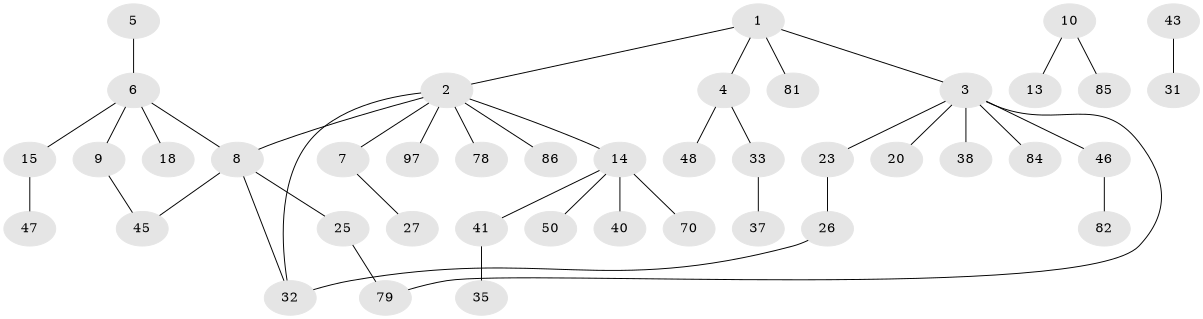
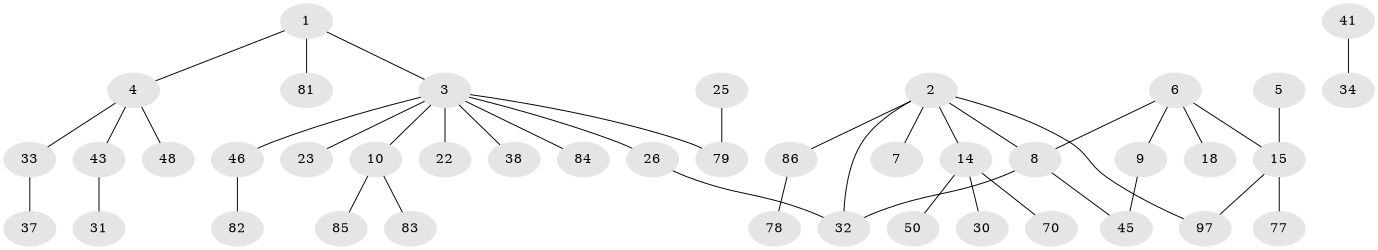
(134, 56) -> (1279, 125)
(603, 56) -> none
(1035, 90) -> (410, 229)
none -> (116, 125)
none -> (411, 125)
(464, 125) -> (783, 194)
(897, 160) -> (445, 160)
(551, 194) -> none
(828, 194) -> (552, 120)
none -> (1242, 194)
(294, 196) -> none
(30, 229) -> (1279, 229)
(412, 229) -> none
(620, 229) -> (982, 229)
(482, 298) -> (1348, 90)
